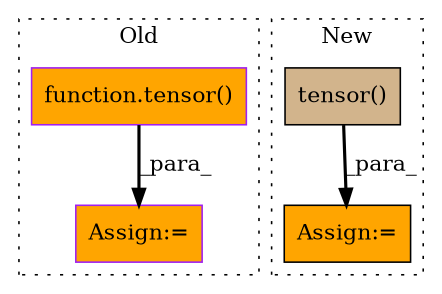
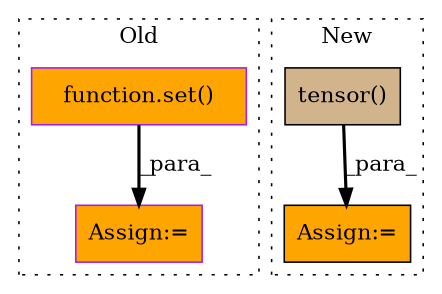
(139, 96) -> (139, 96)
